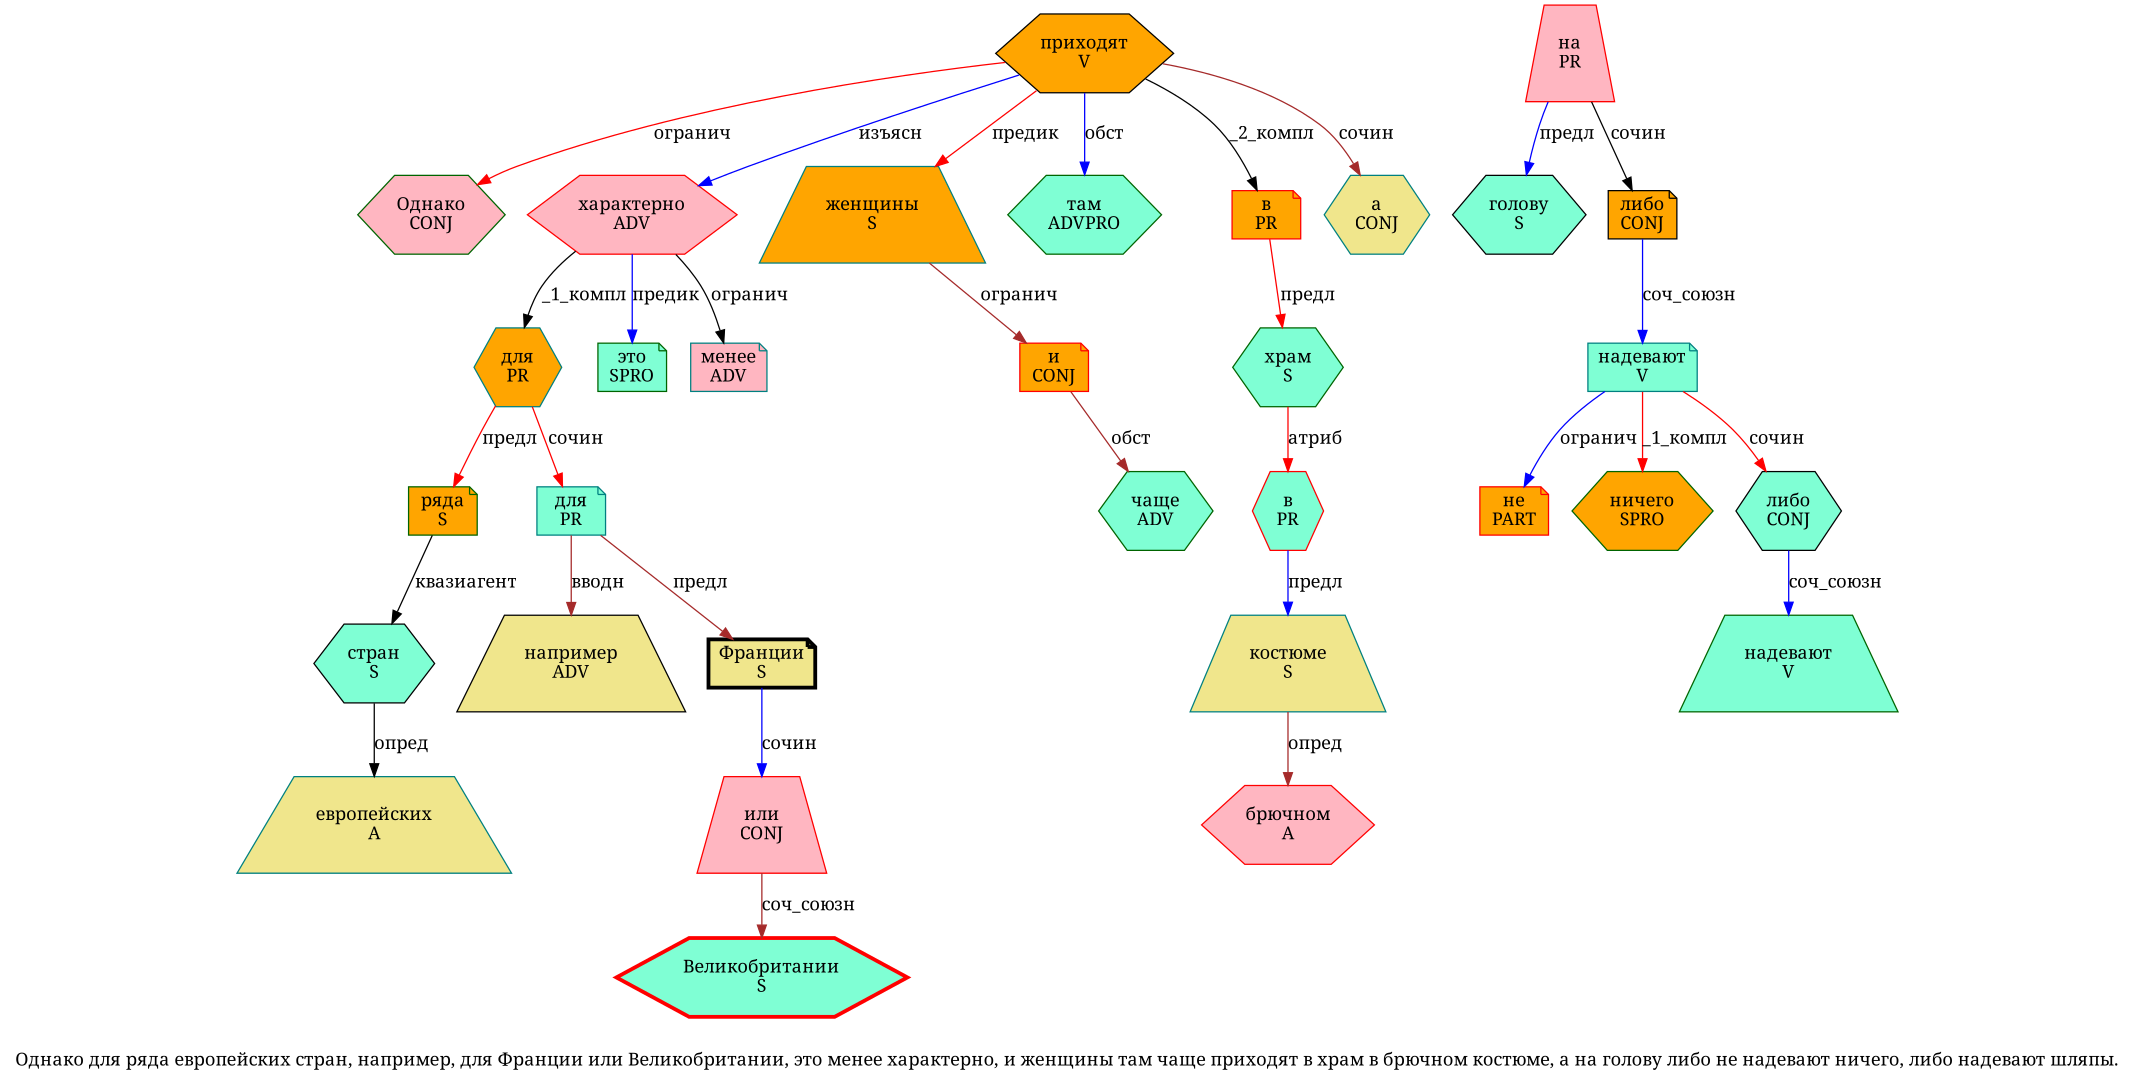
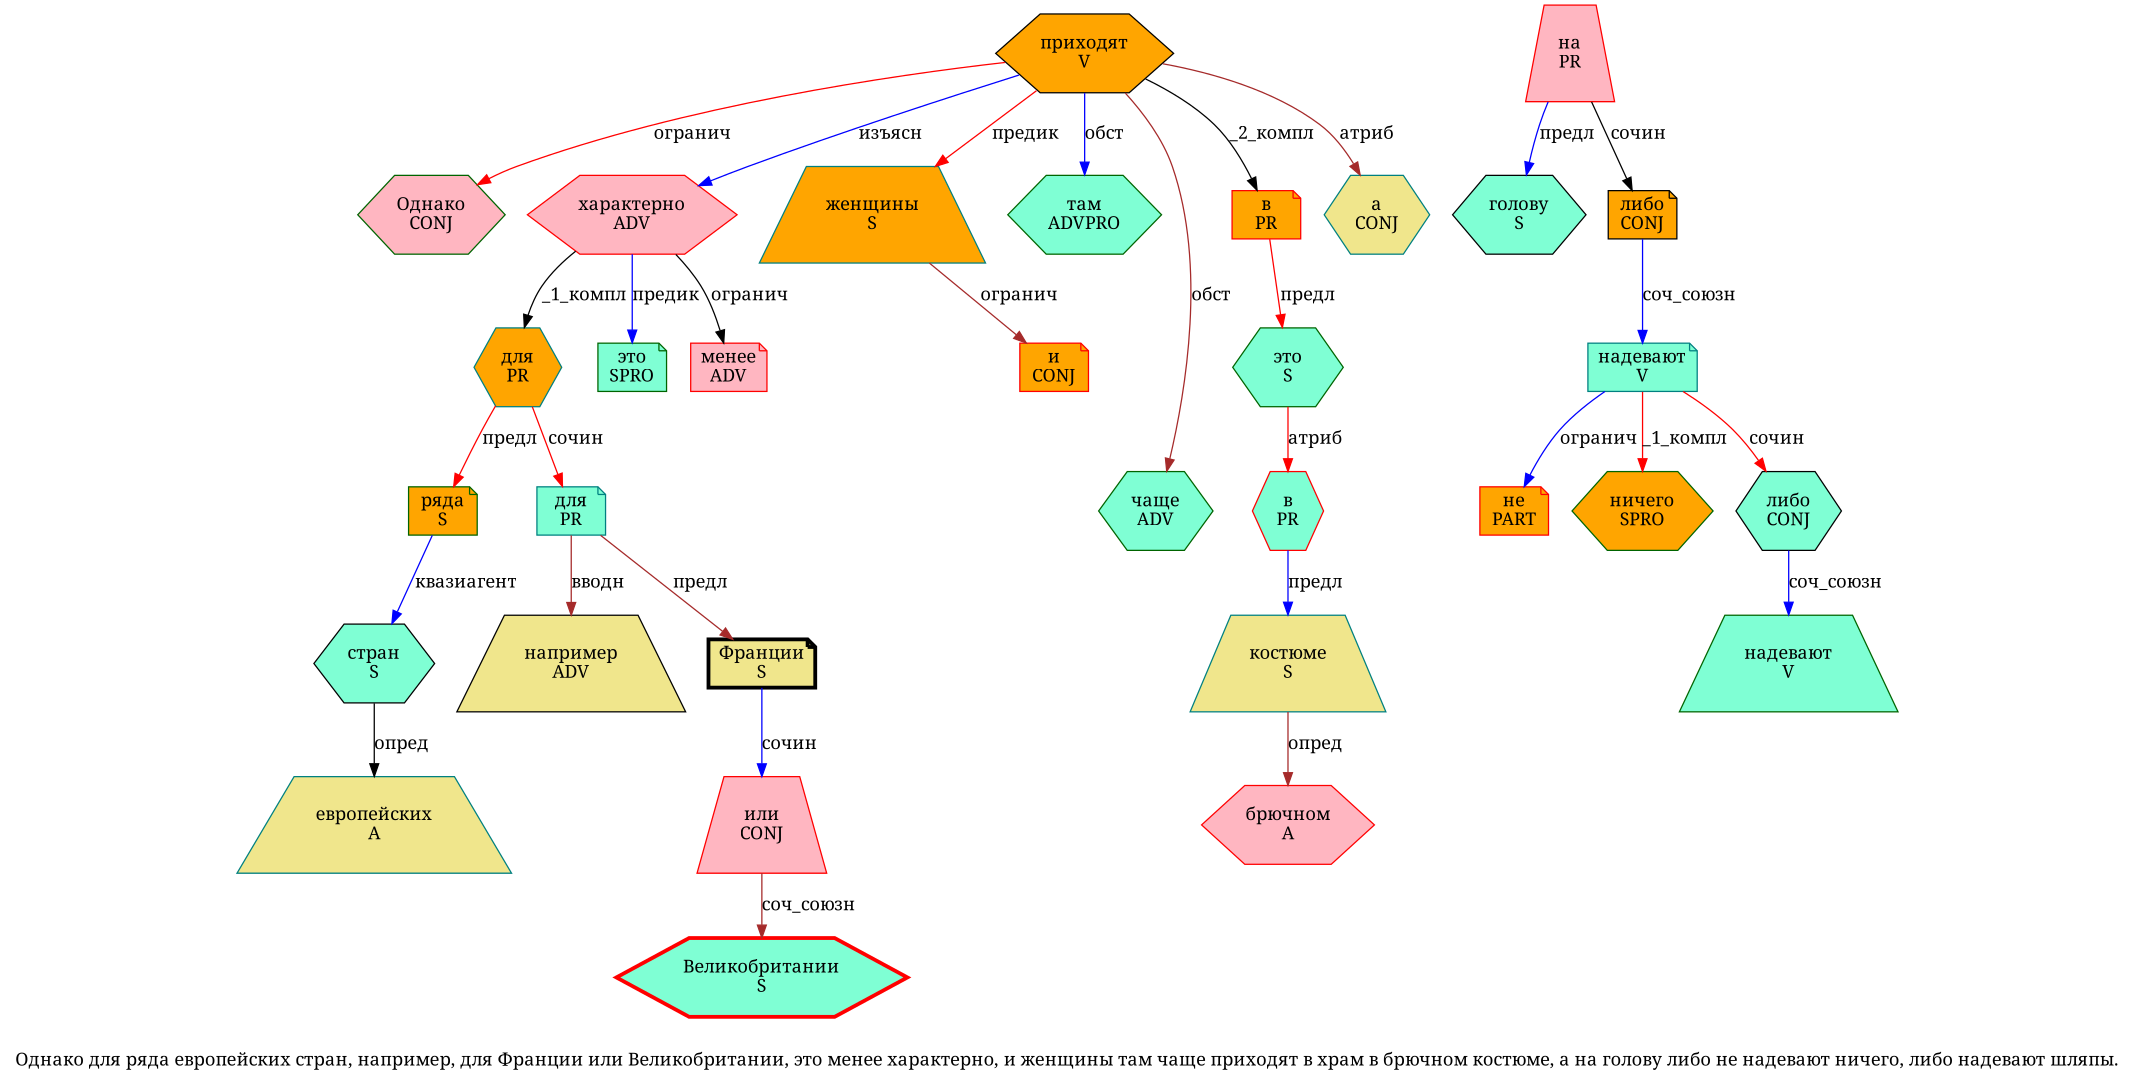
(1367, 134) -> (1367, 134)
(729, 367) -> (729, 367)
(1288, 367) -> (1288, 367)
(1096, 426) -> (1190, 269)
(415, 574) -> (415, 574)
